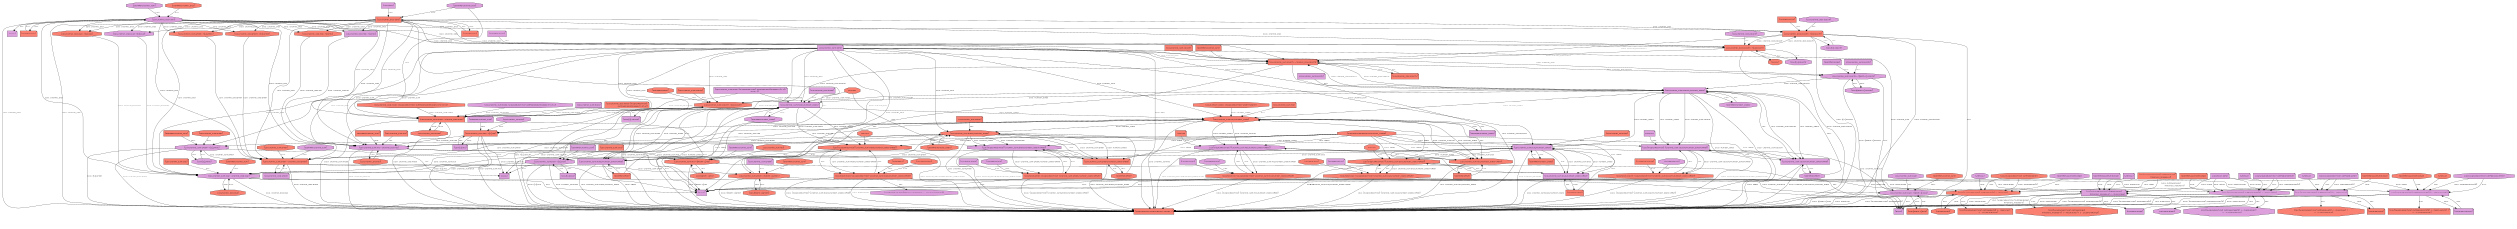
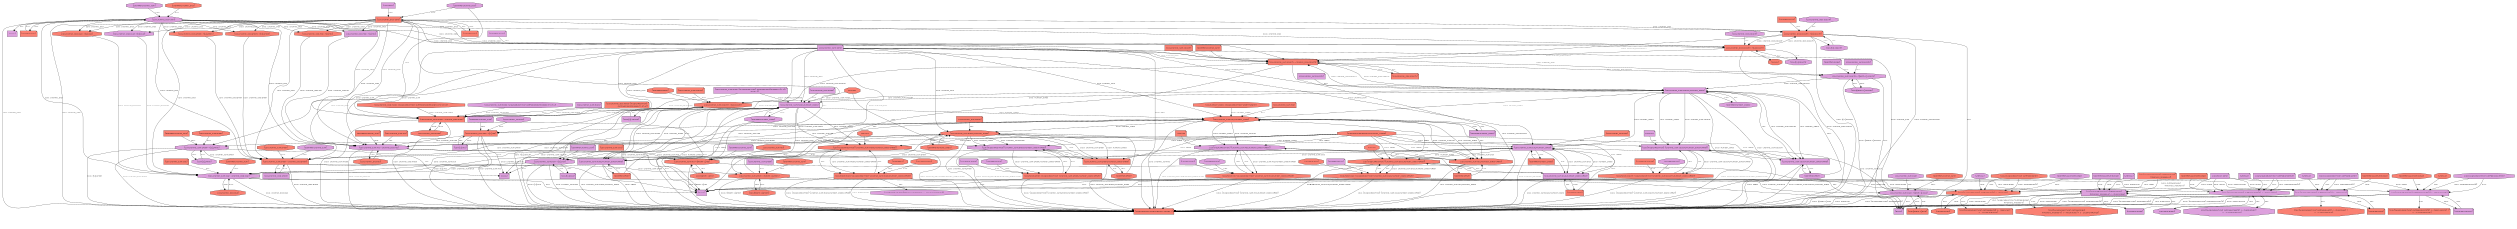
(741, 52) -> none
(425, 54) -> none
(872, 120) -> (792, 150)
